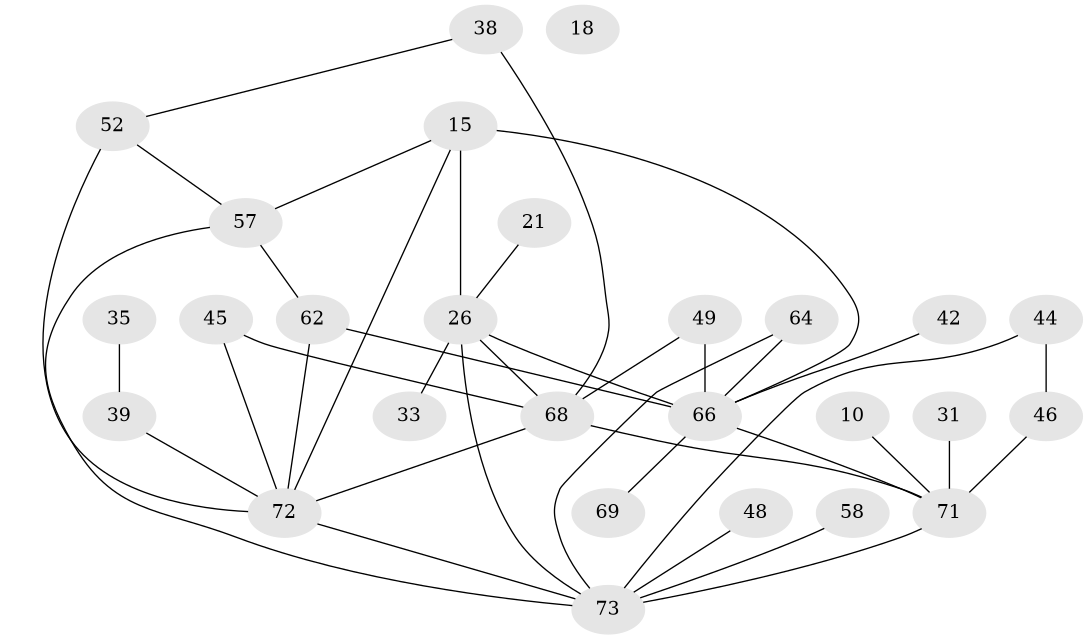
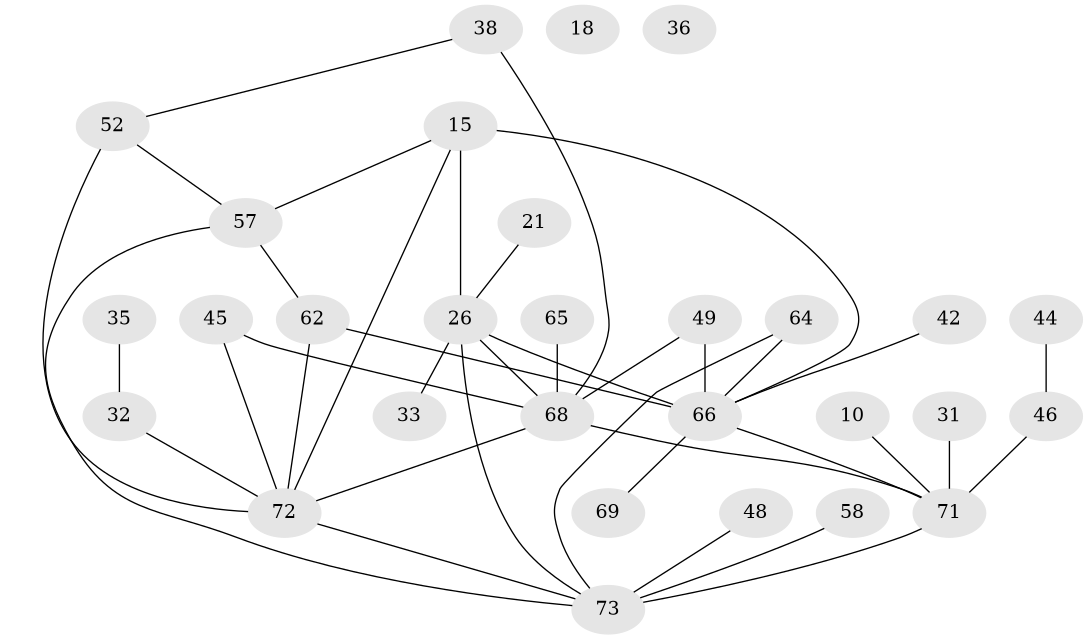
none -> (679, 30)
none -> (557, 320)
(788, 406) -> none
(119, 416) -> (119, 416)
